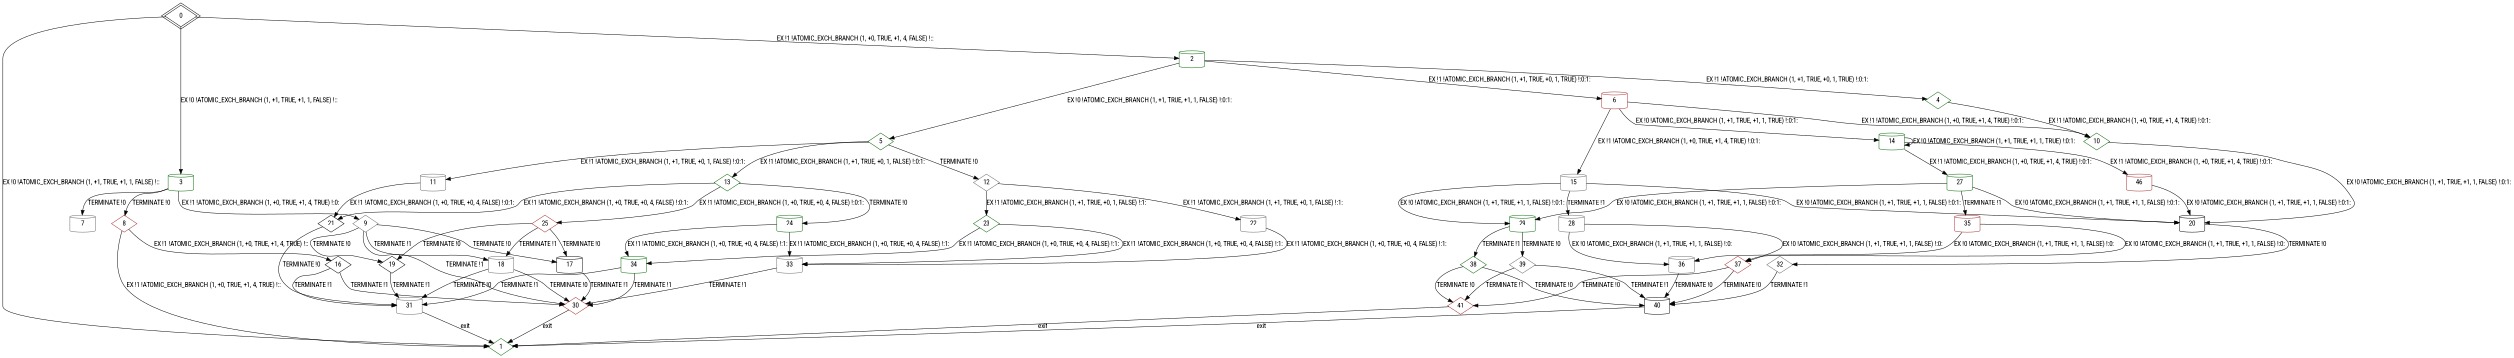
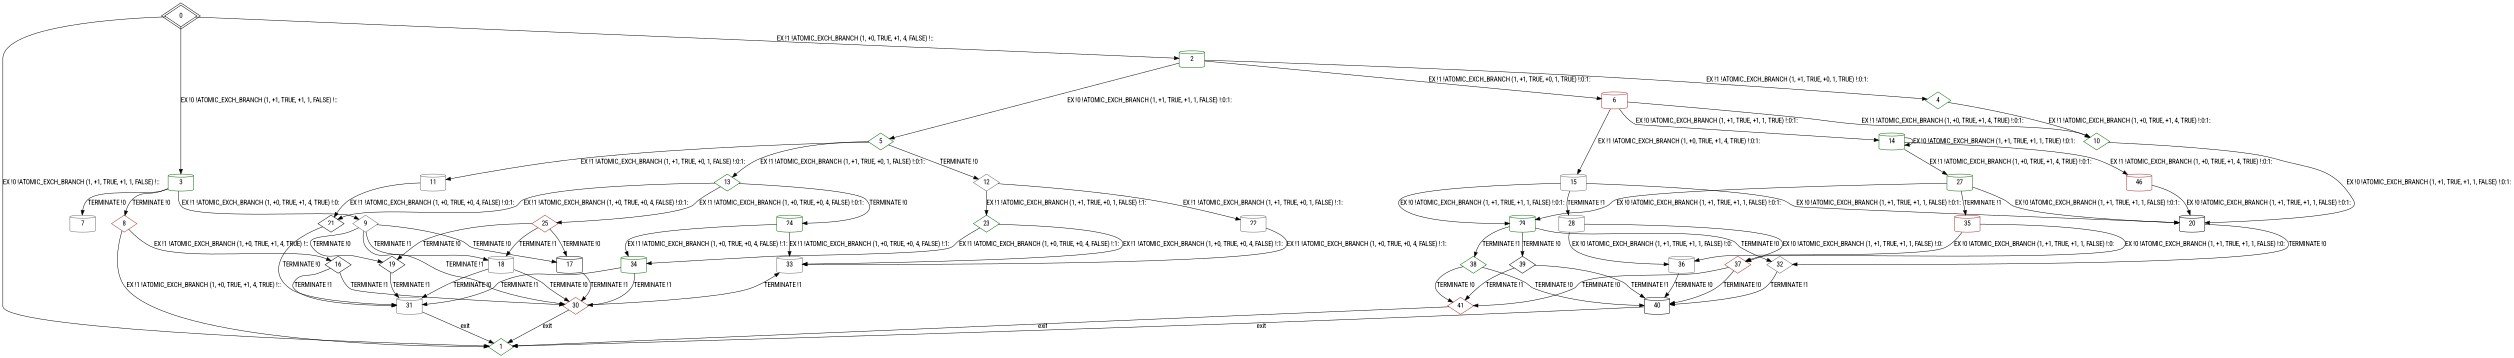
none -> (1654, 233)
(1522, 265) -> (1522, 265)
(684, 287) -> (683, 299)
